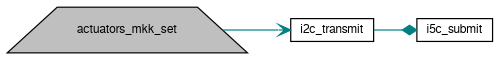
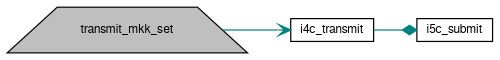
(127, 30) -> (127, 30)
(332, 30) -> (332, 30)
